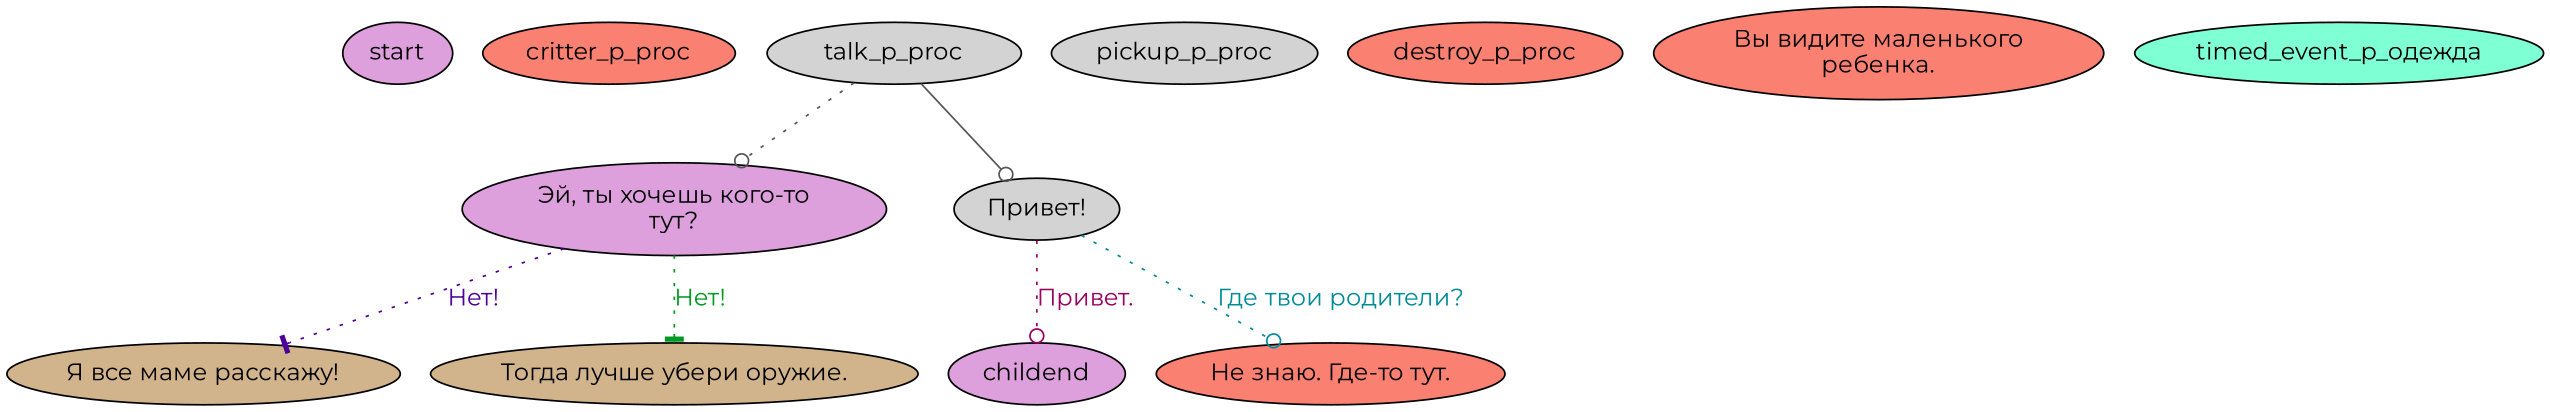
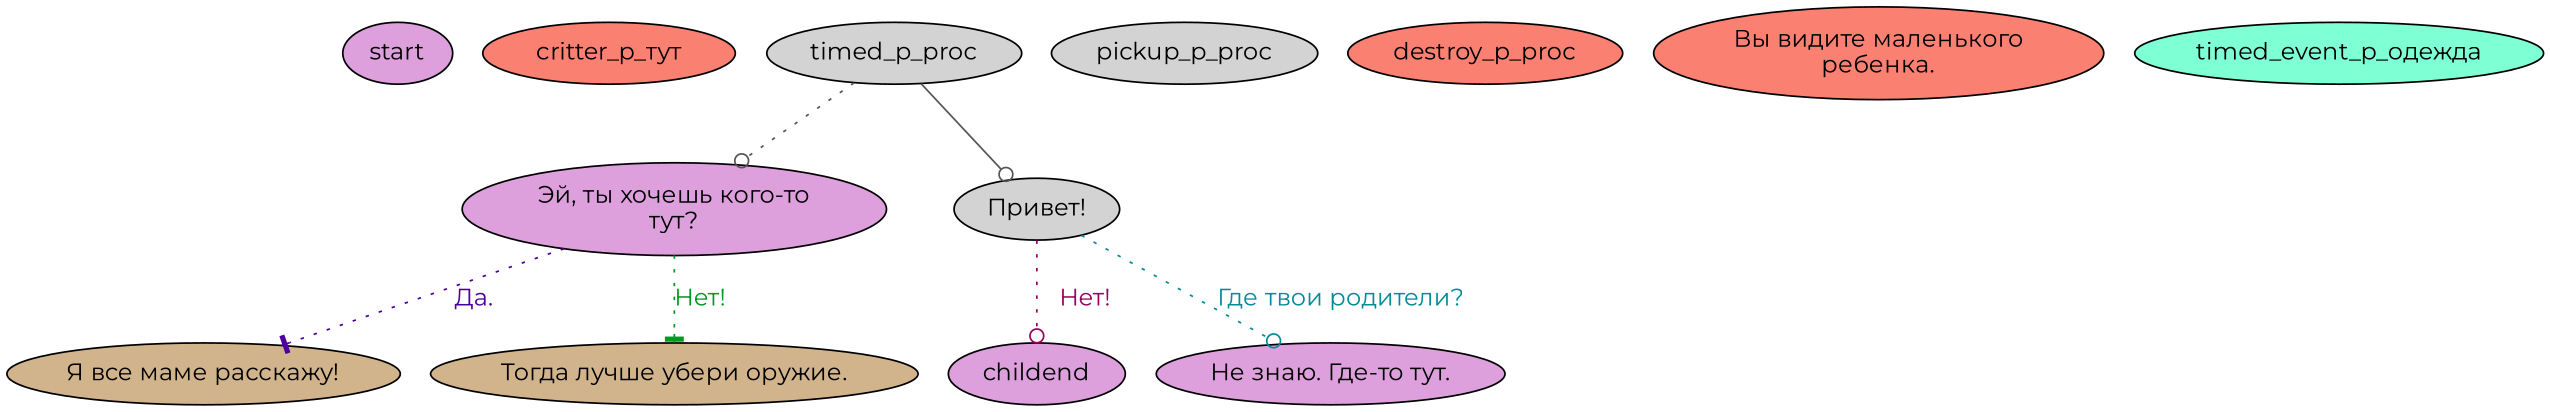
(609, 53) -> (609, 53)
(894, 53) -> (894, 53)
(474, 299) -> (474, 299)
(1086, 299) -> (1086, 299)
(1331, 374) -> (1331, 374)
